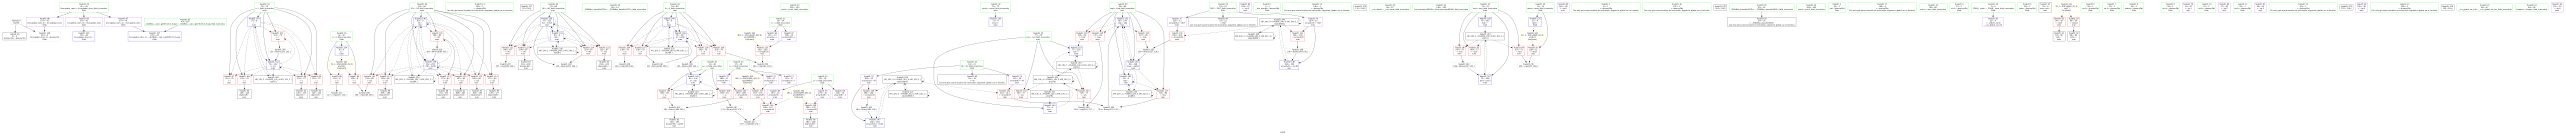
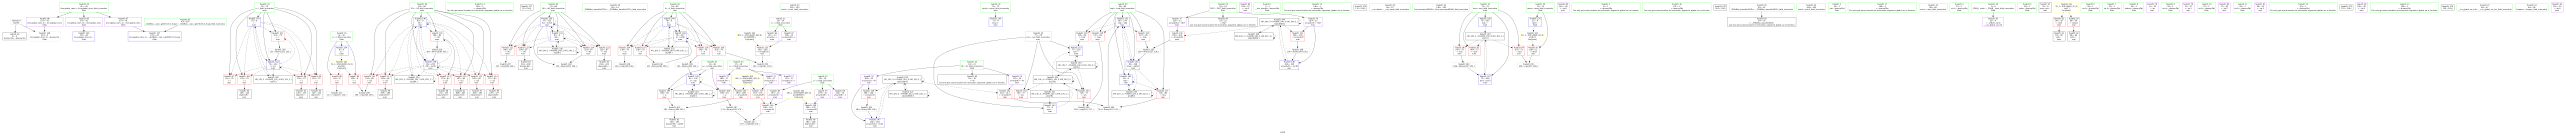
none -> (2152, 7)
